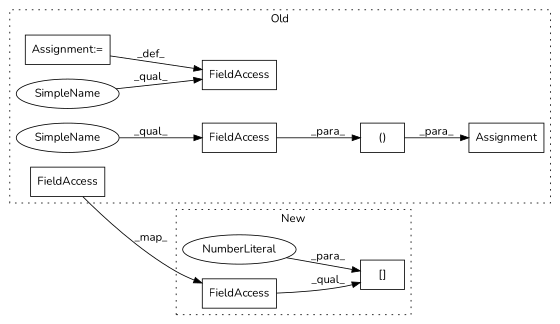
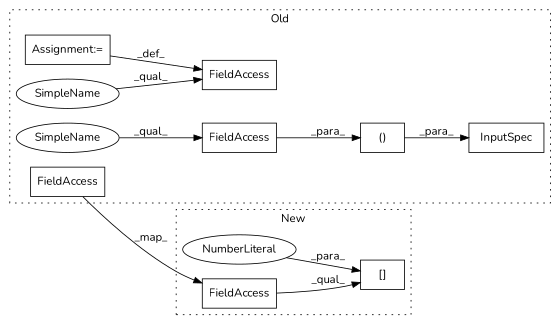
(506, 138) -> (506, 138)
